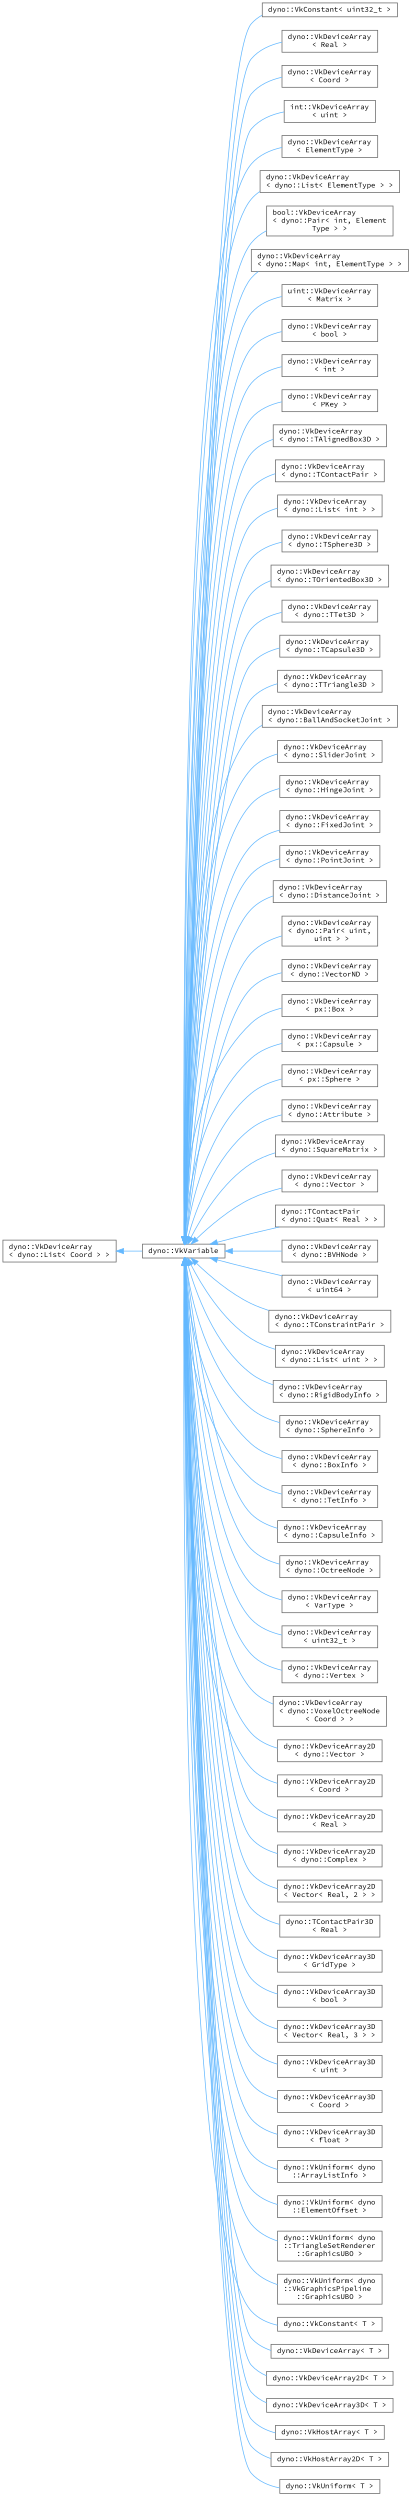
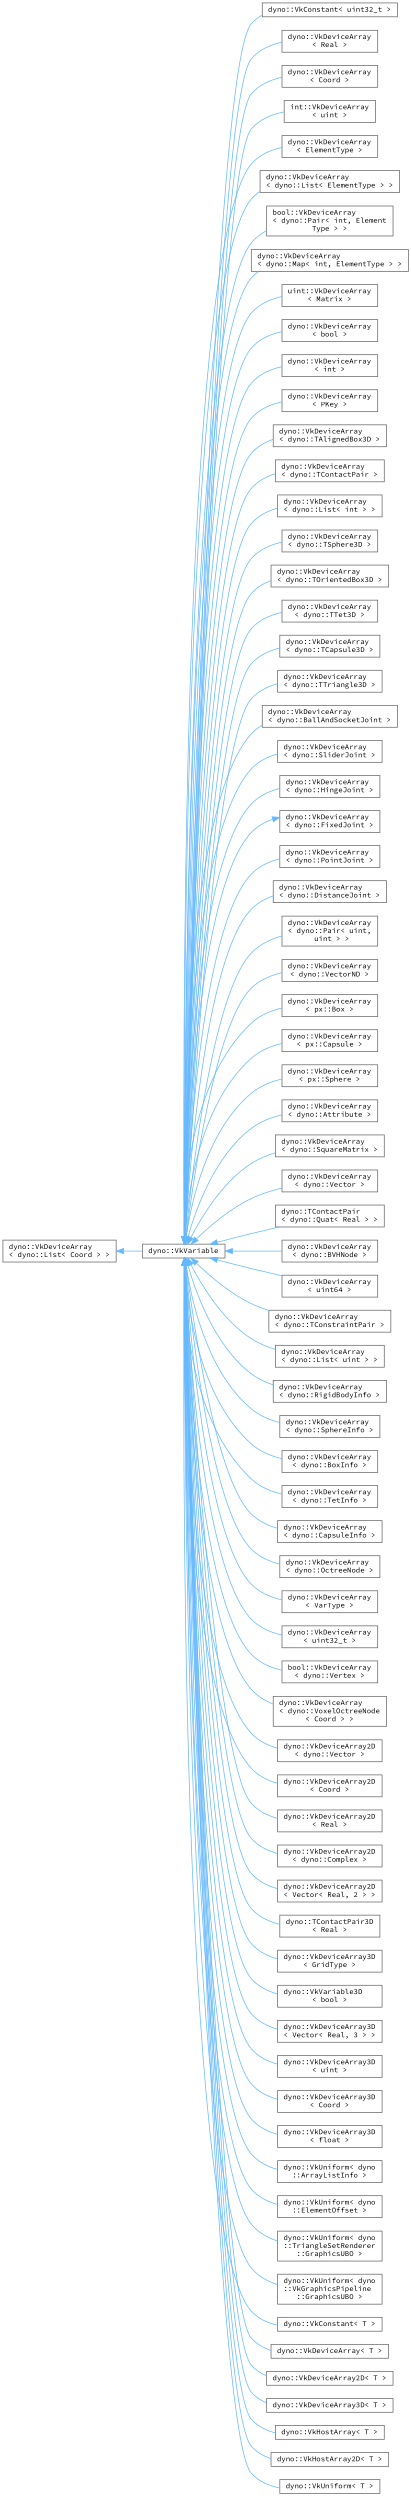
(211, 956) -> (213, 933)
(330, 1672) -> (330, 1672)
(330, 1996) -> (330, 1996)
